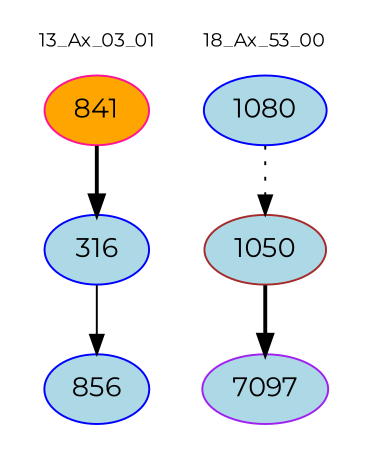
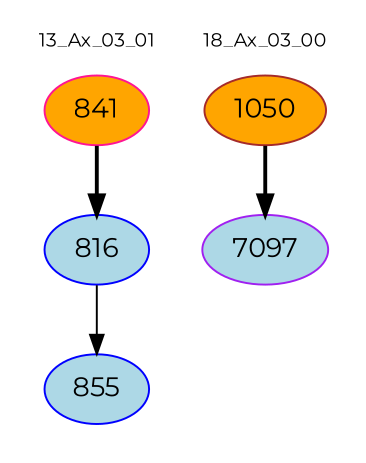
(265, 42) -> (265, 42)
(265, 110) -> none
(97, 250) -> (97, 250)
(265, 250) -> (265, 110)
(97, 389) -> (97, 389)
